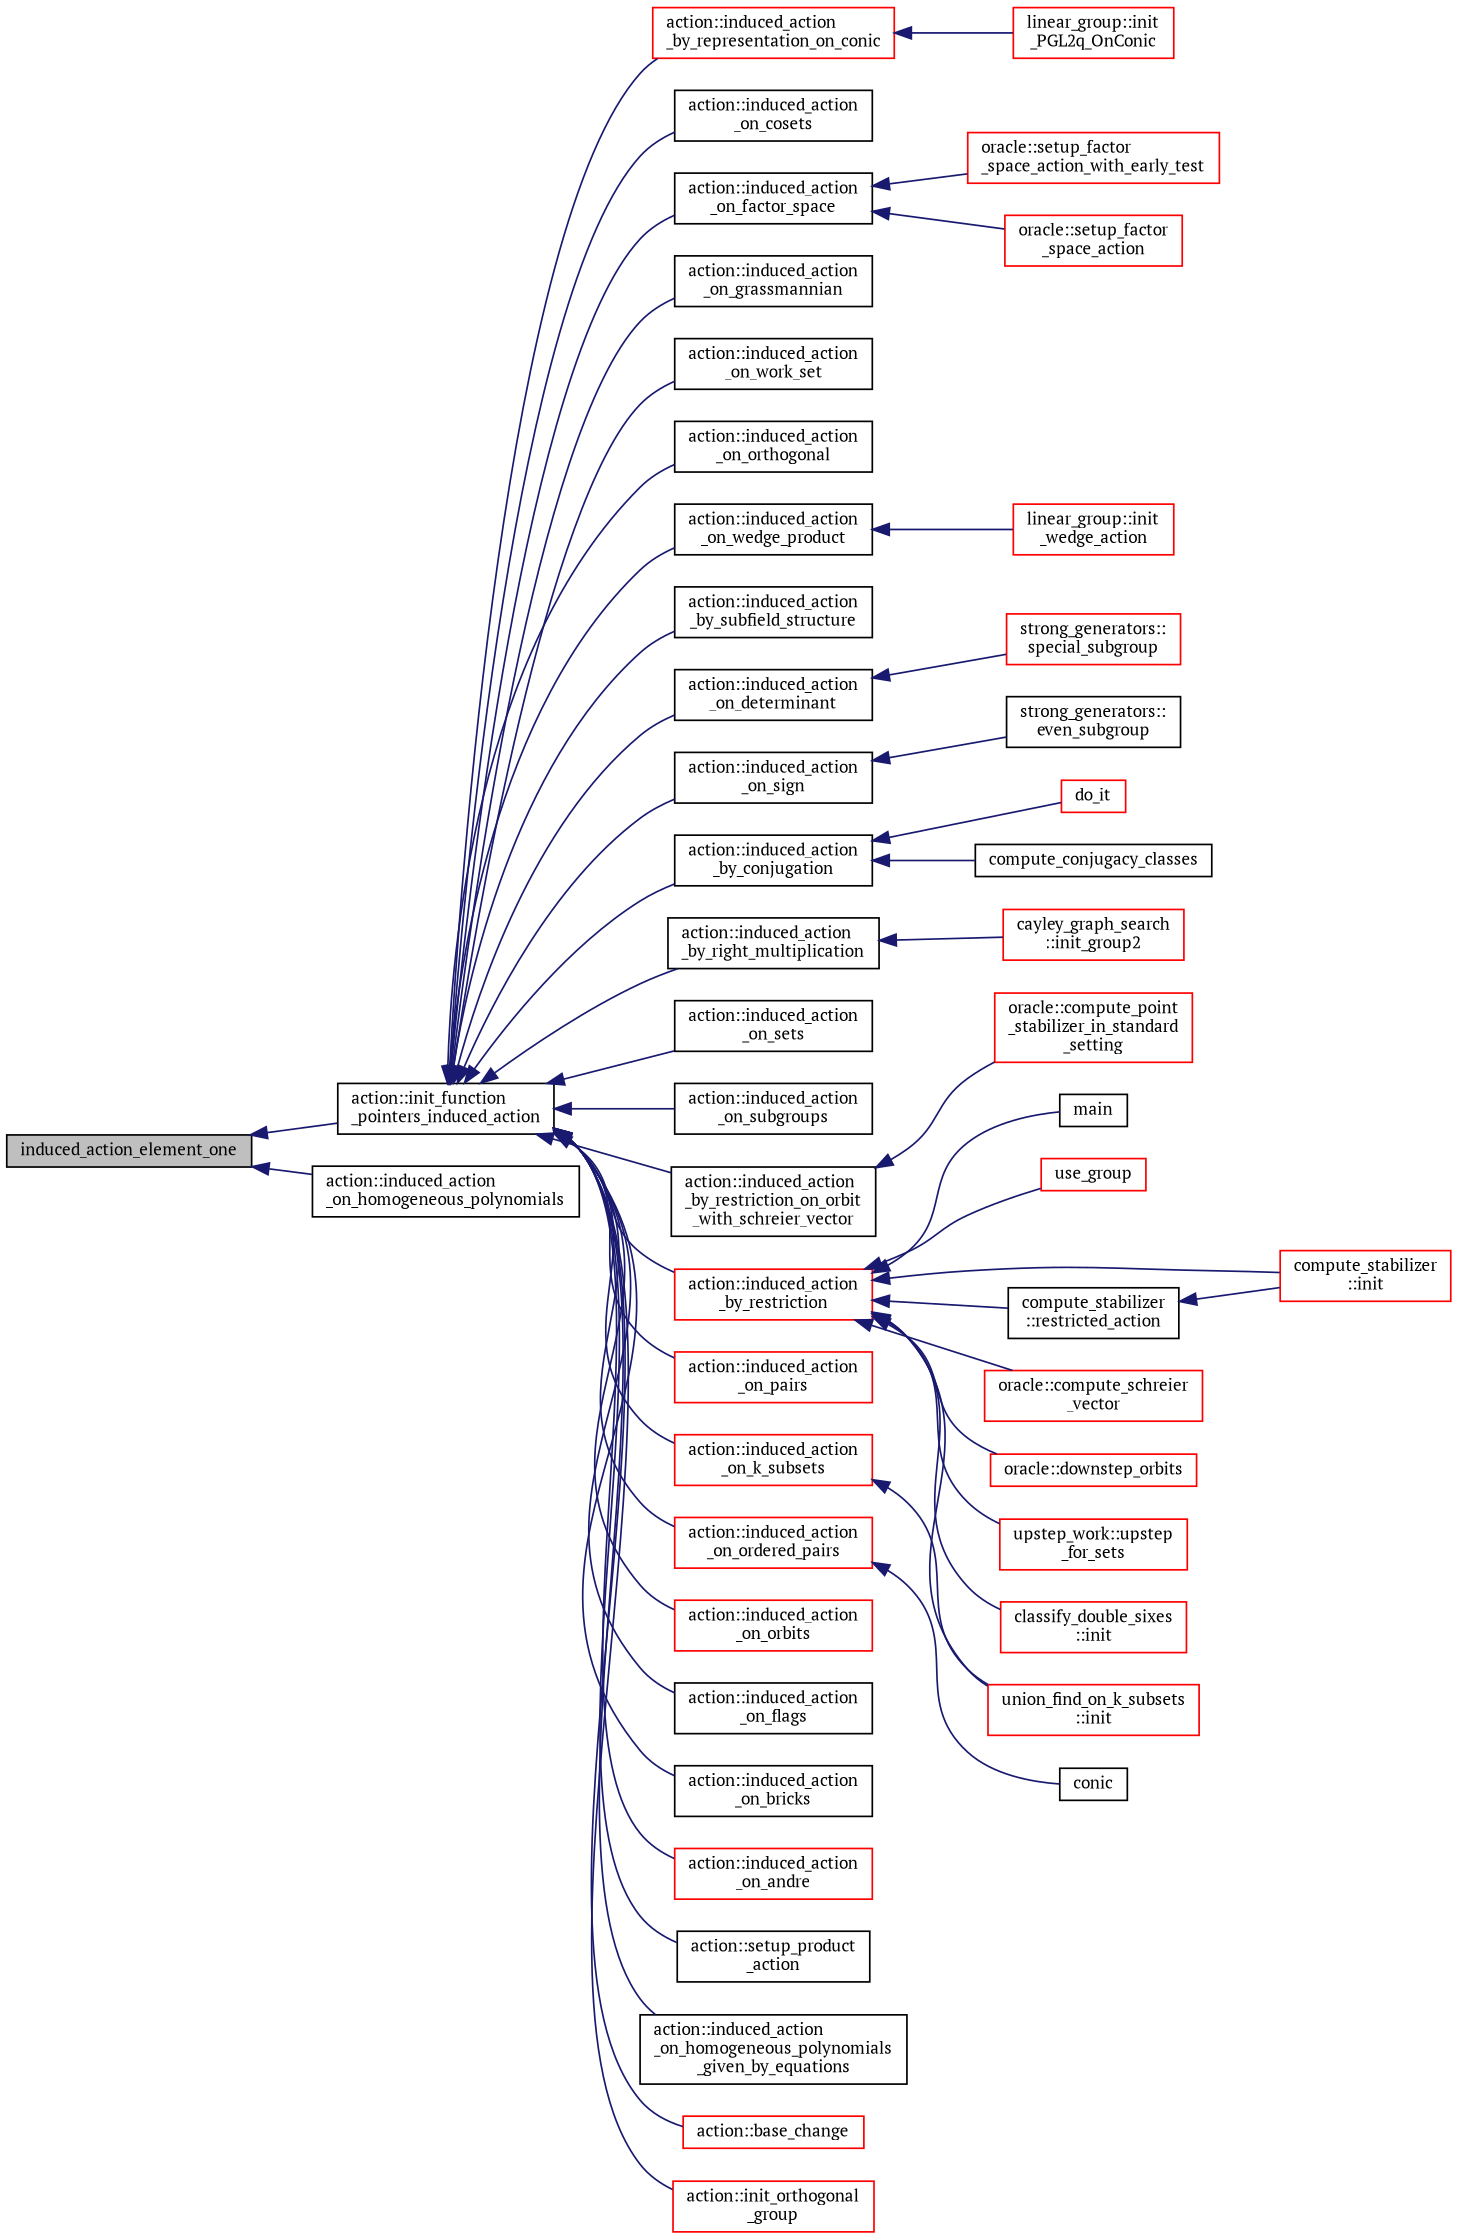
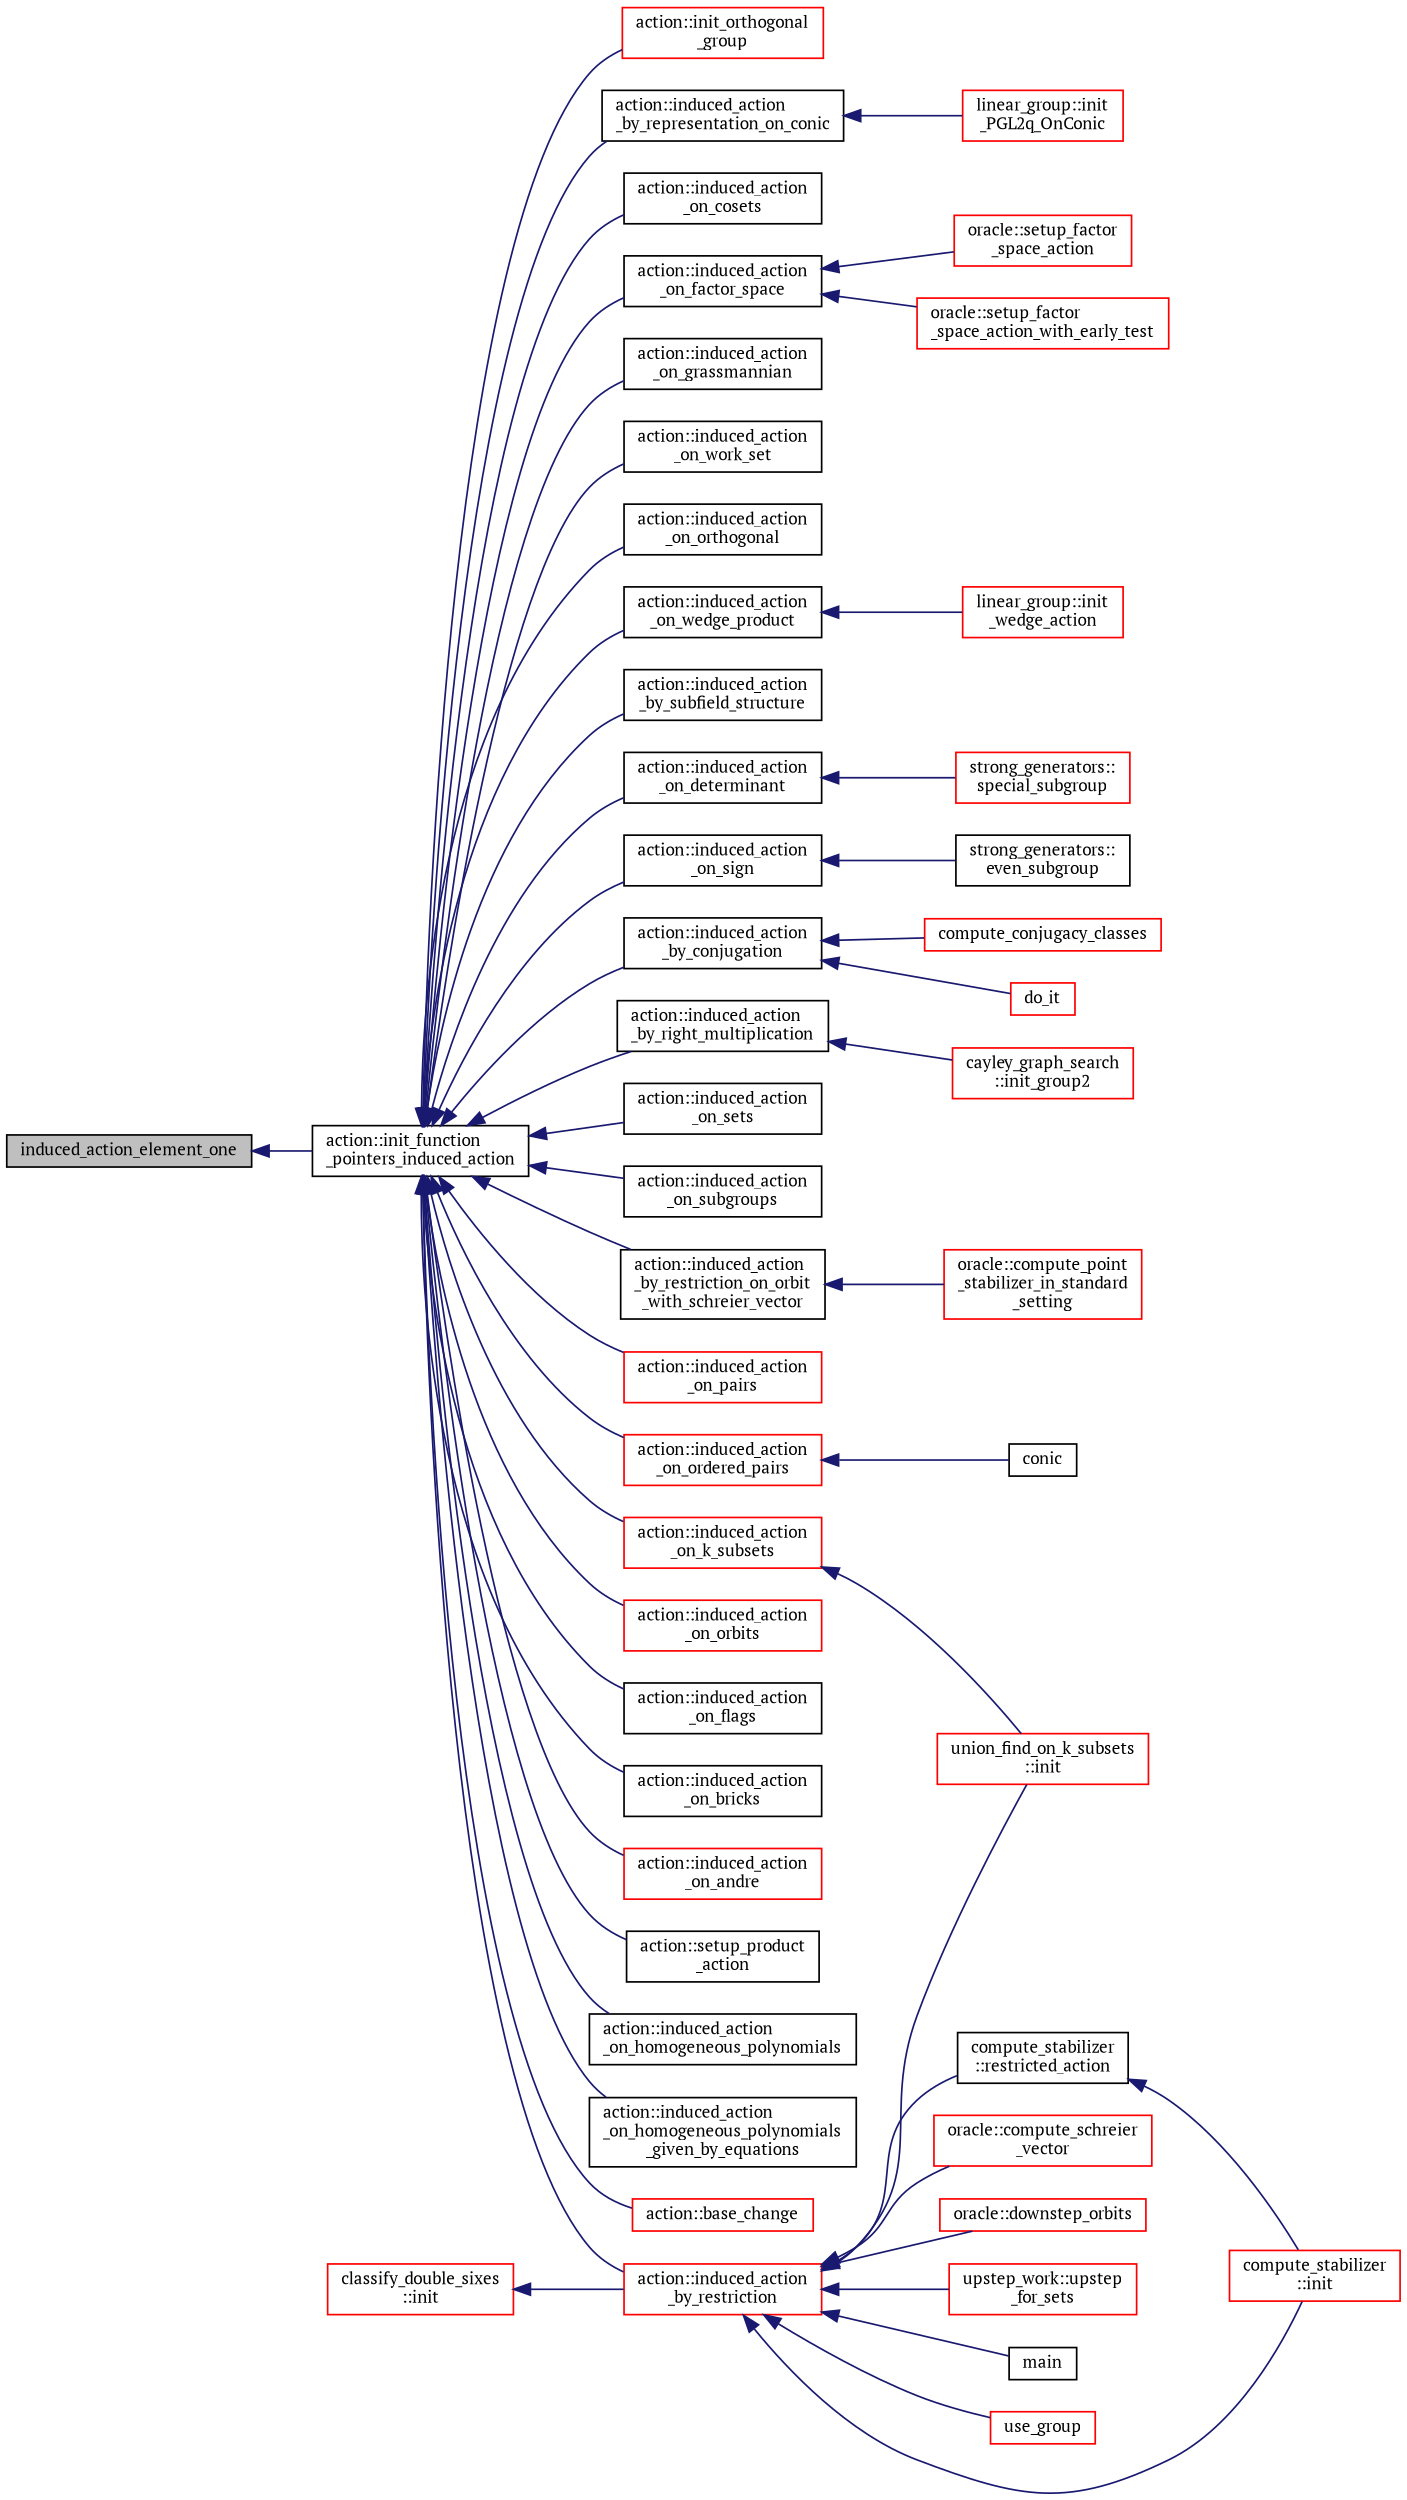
(774, 33) -> (723, 116)
(1094, 860) -> (1043, 935)
(291, 1172) -> (480, 1659)
(945, 1551) -> (577, 2289)
